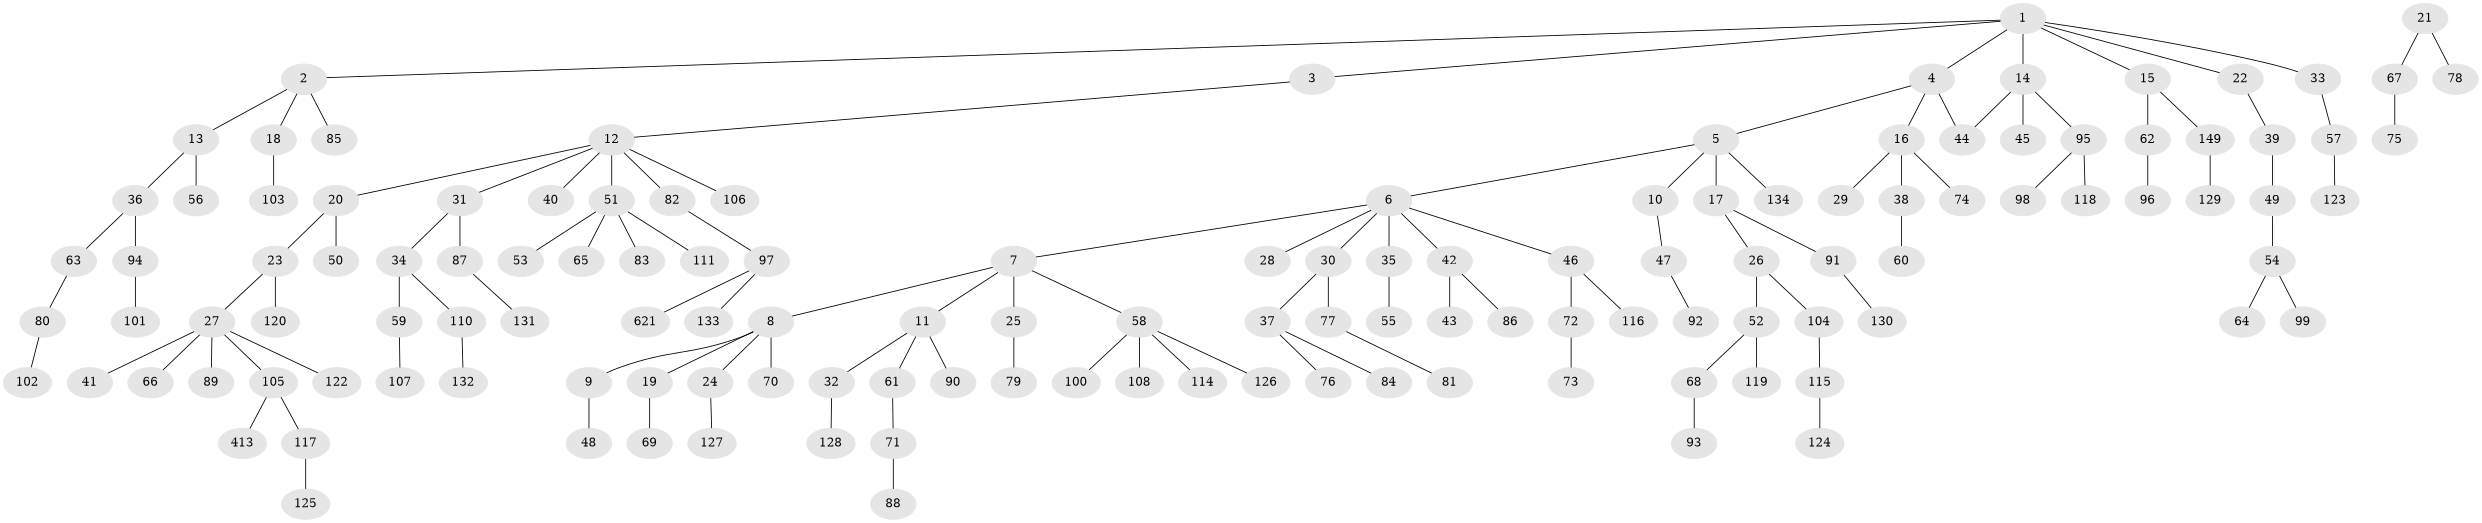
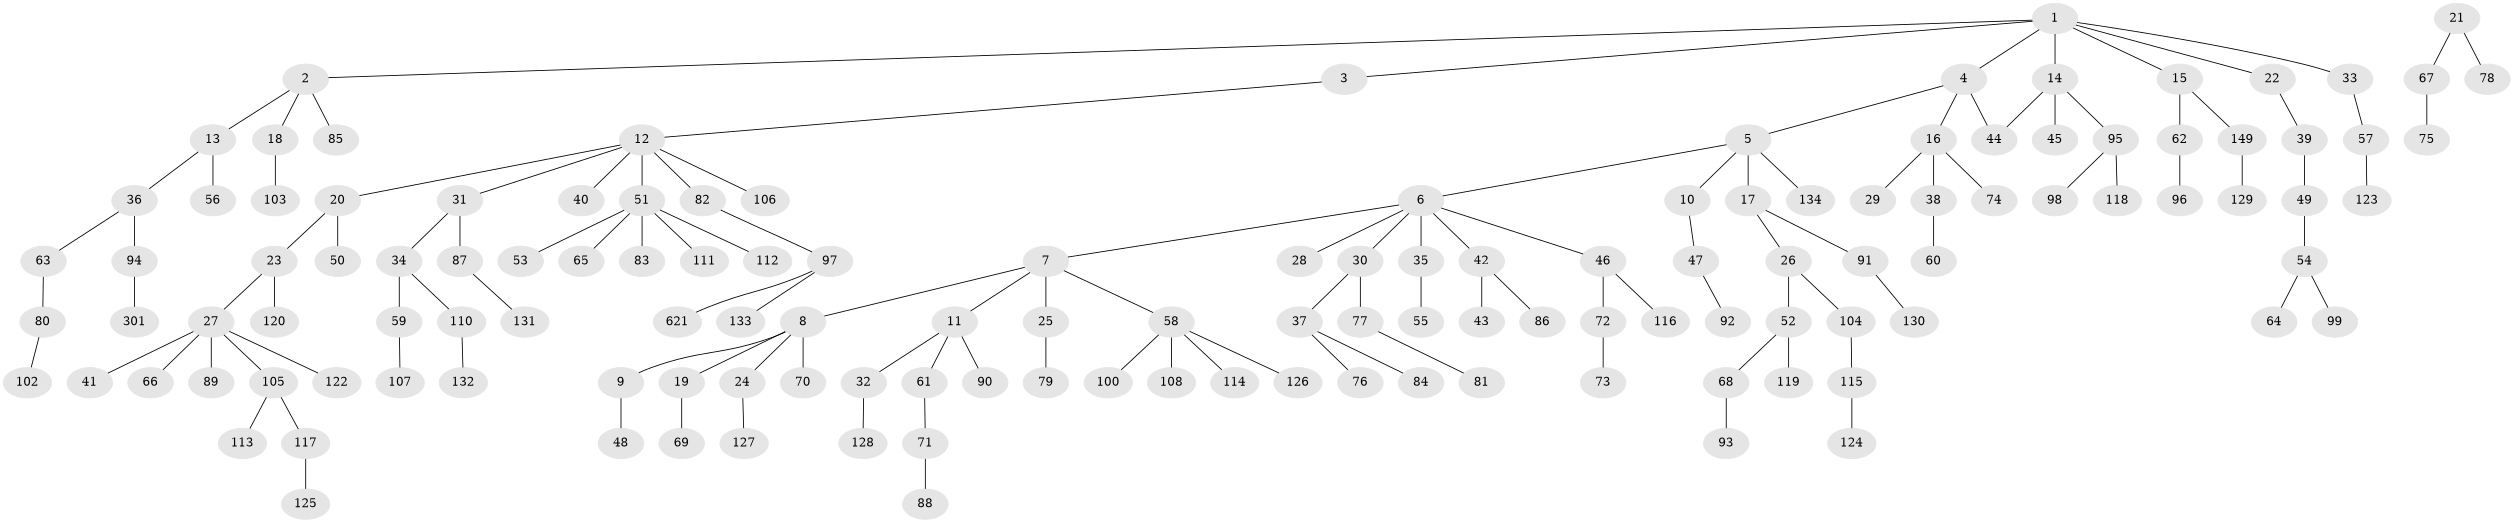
none -> (768, 261)
(135, 322) -> (135, 322)
(242, 443) -> (242, 443)
